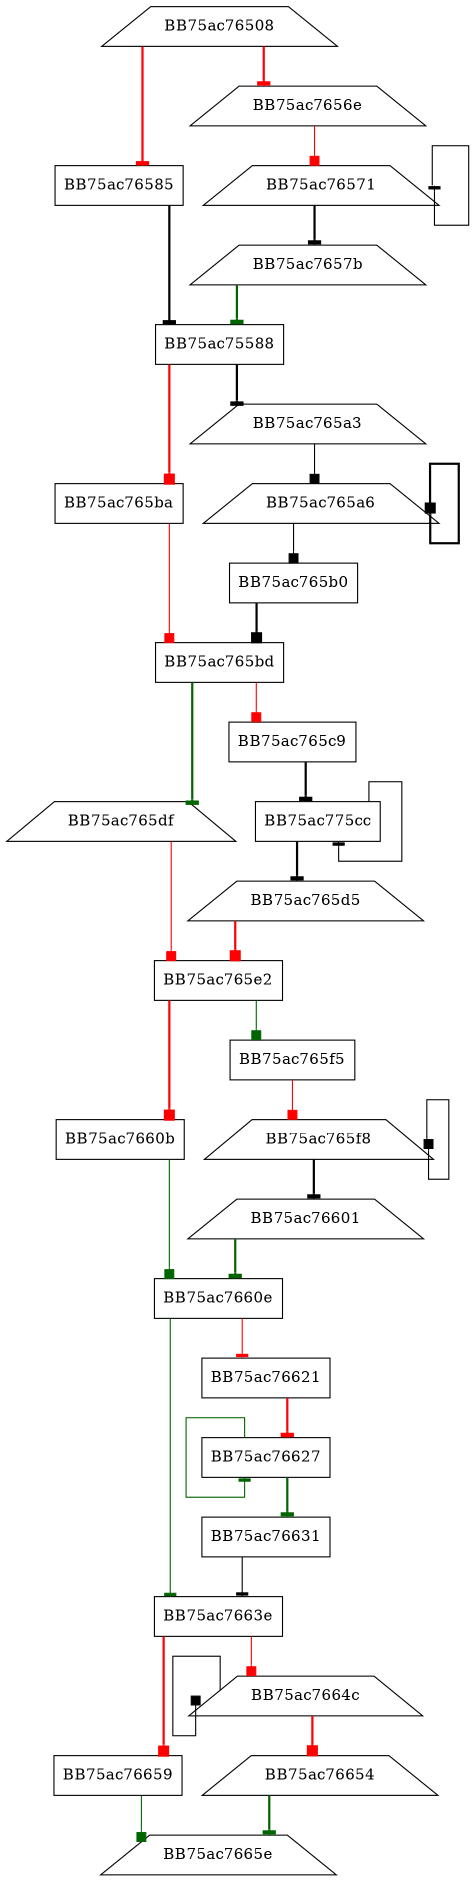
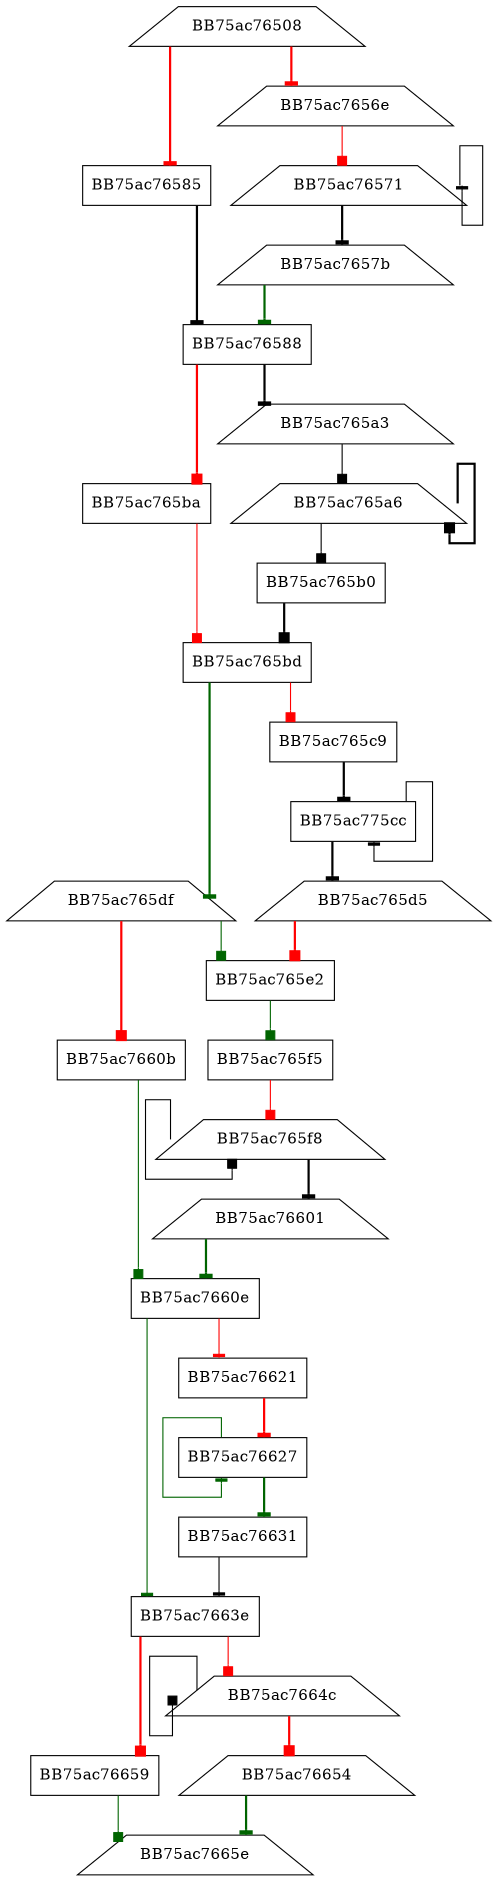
(220, 344) -> (247, 344)
(171, 896) -> (221, 935)
(169, 1055) -> (121, 975)
